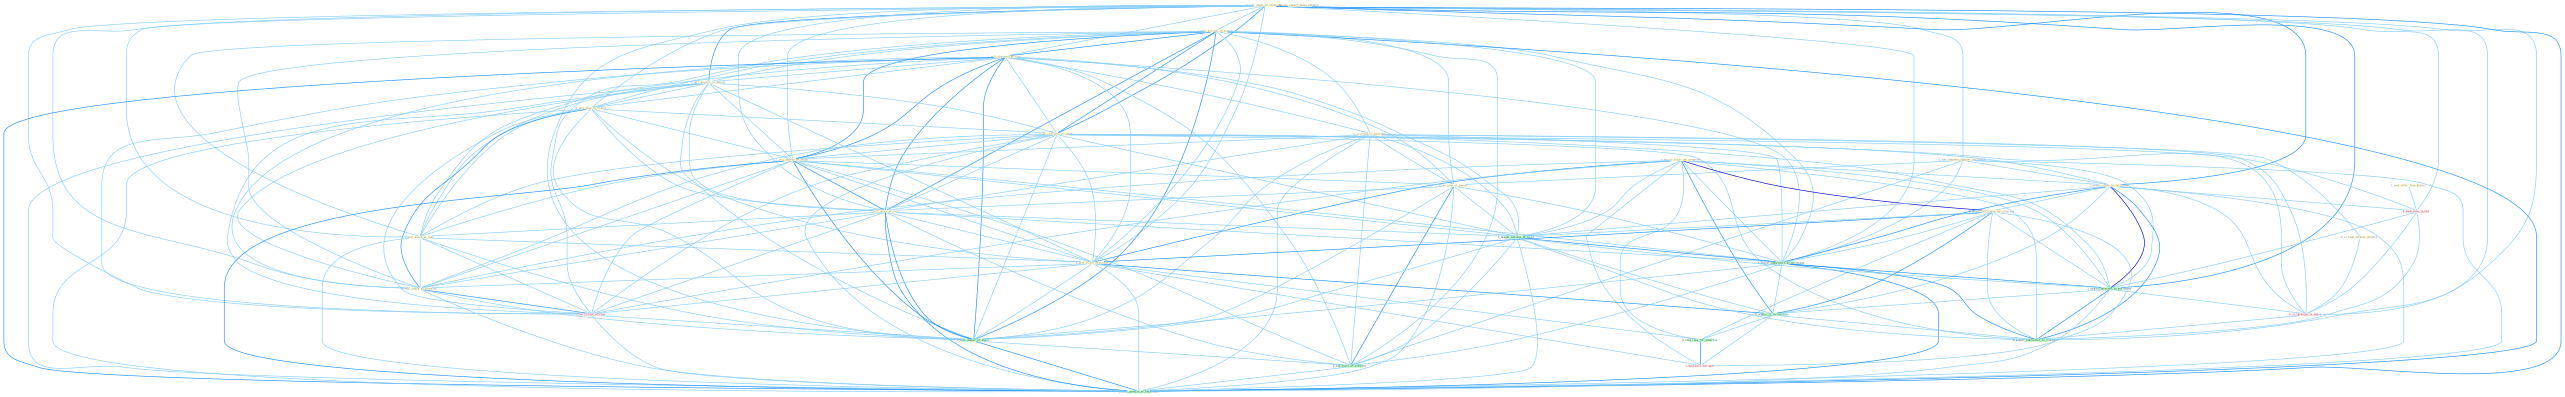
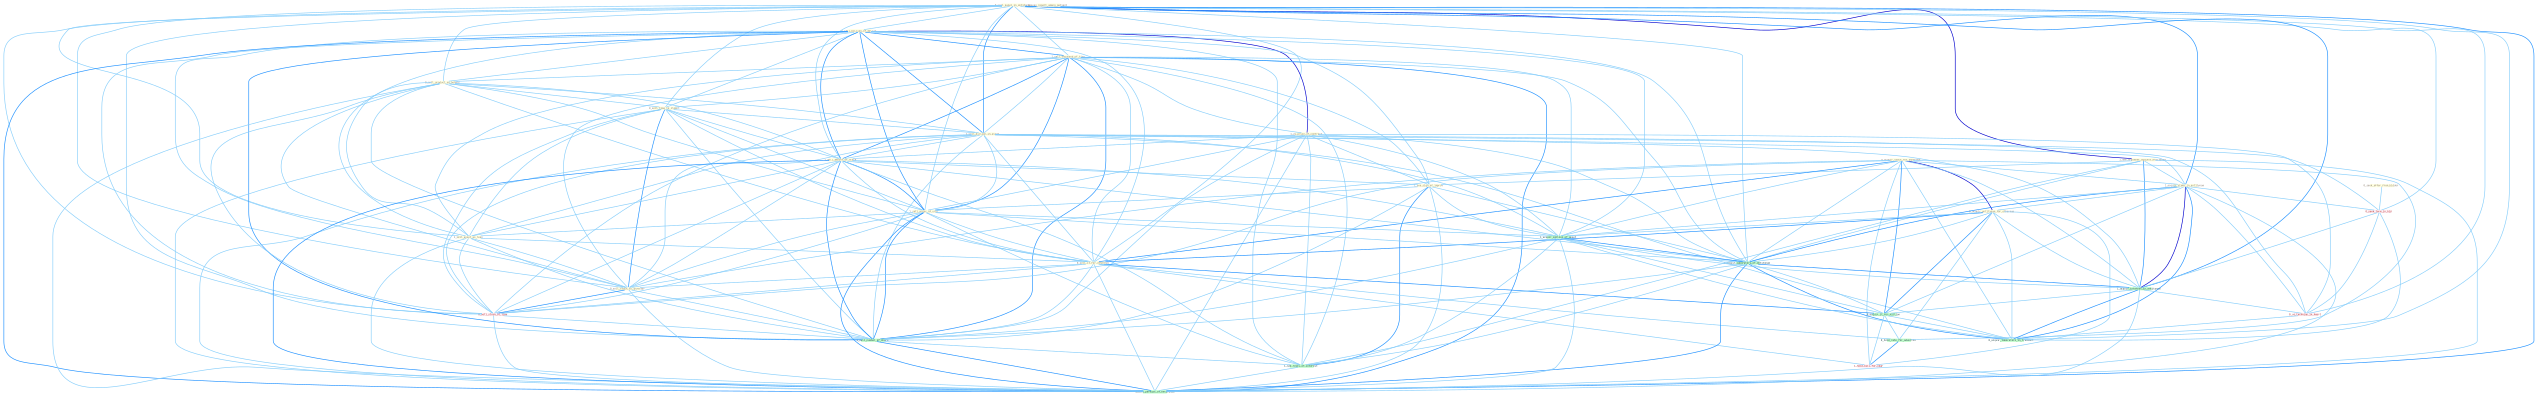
(962, 13) -> (644, 15)
(1838, 20) -> (1717, 27)
(1309, 63) -> (1121, 34)
(2117, 179) -> (2145, 224)
(2360, 237) -> none
